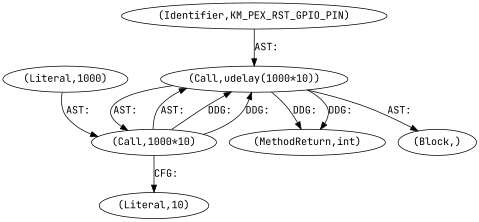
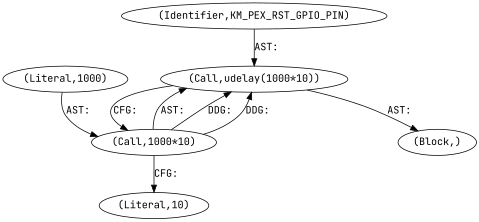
(129, 111) -> (129, 111)
(307, 142) -> none
